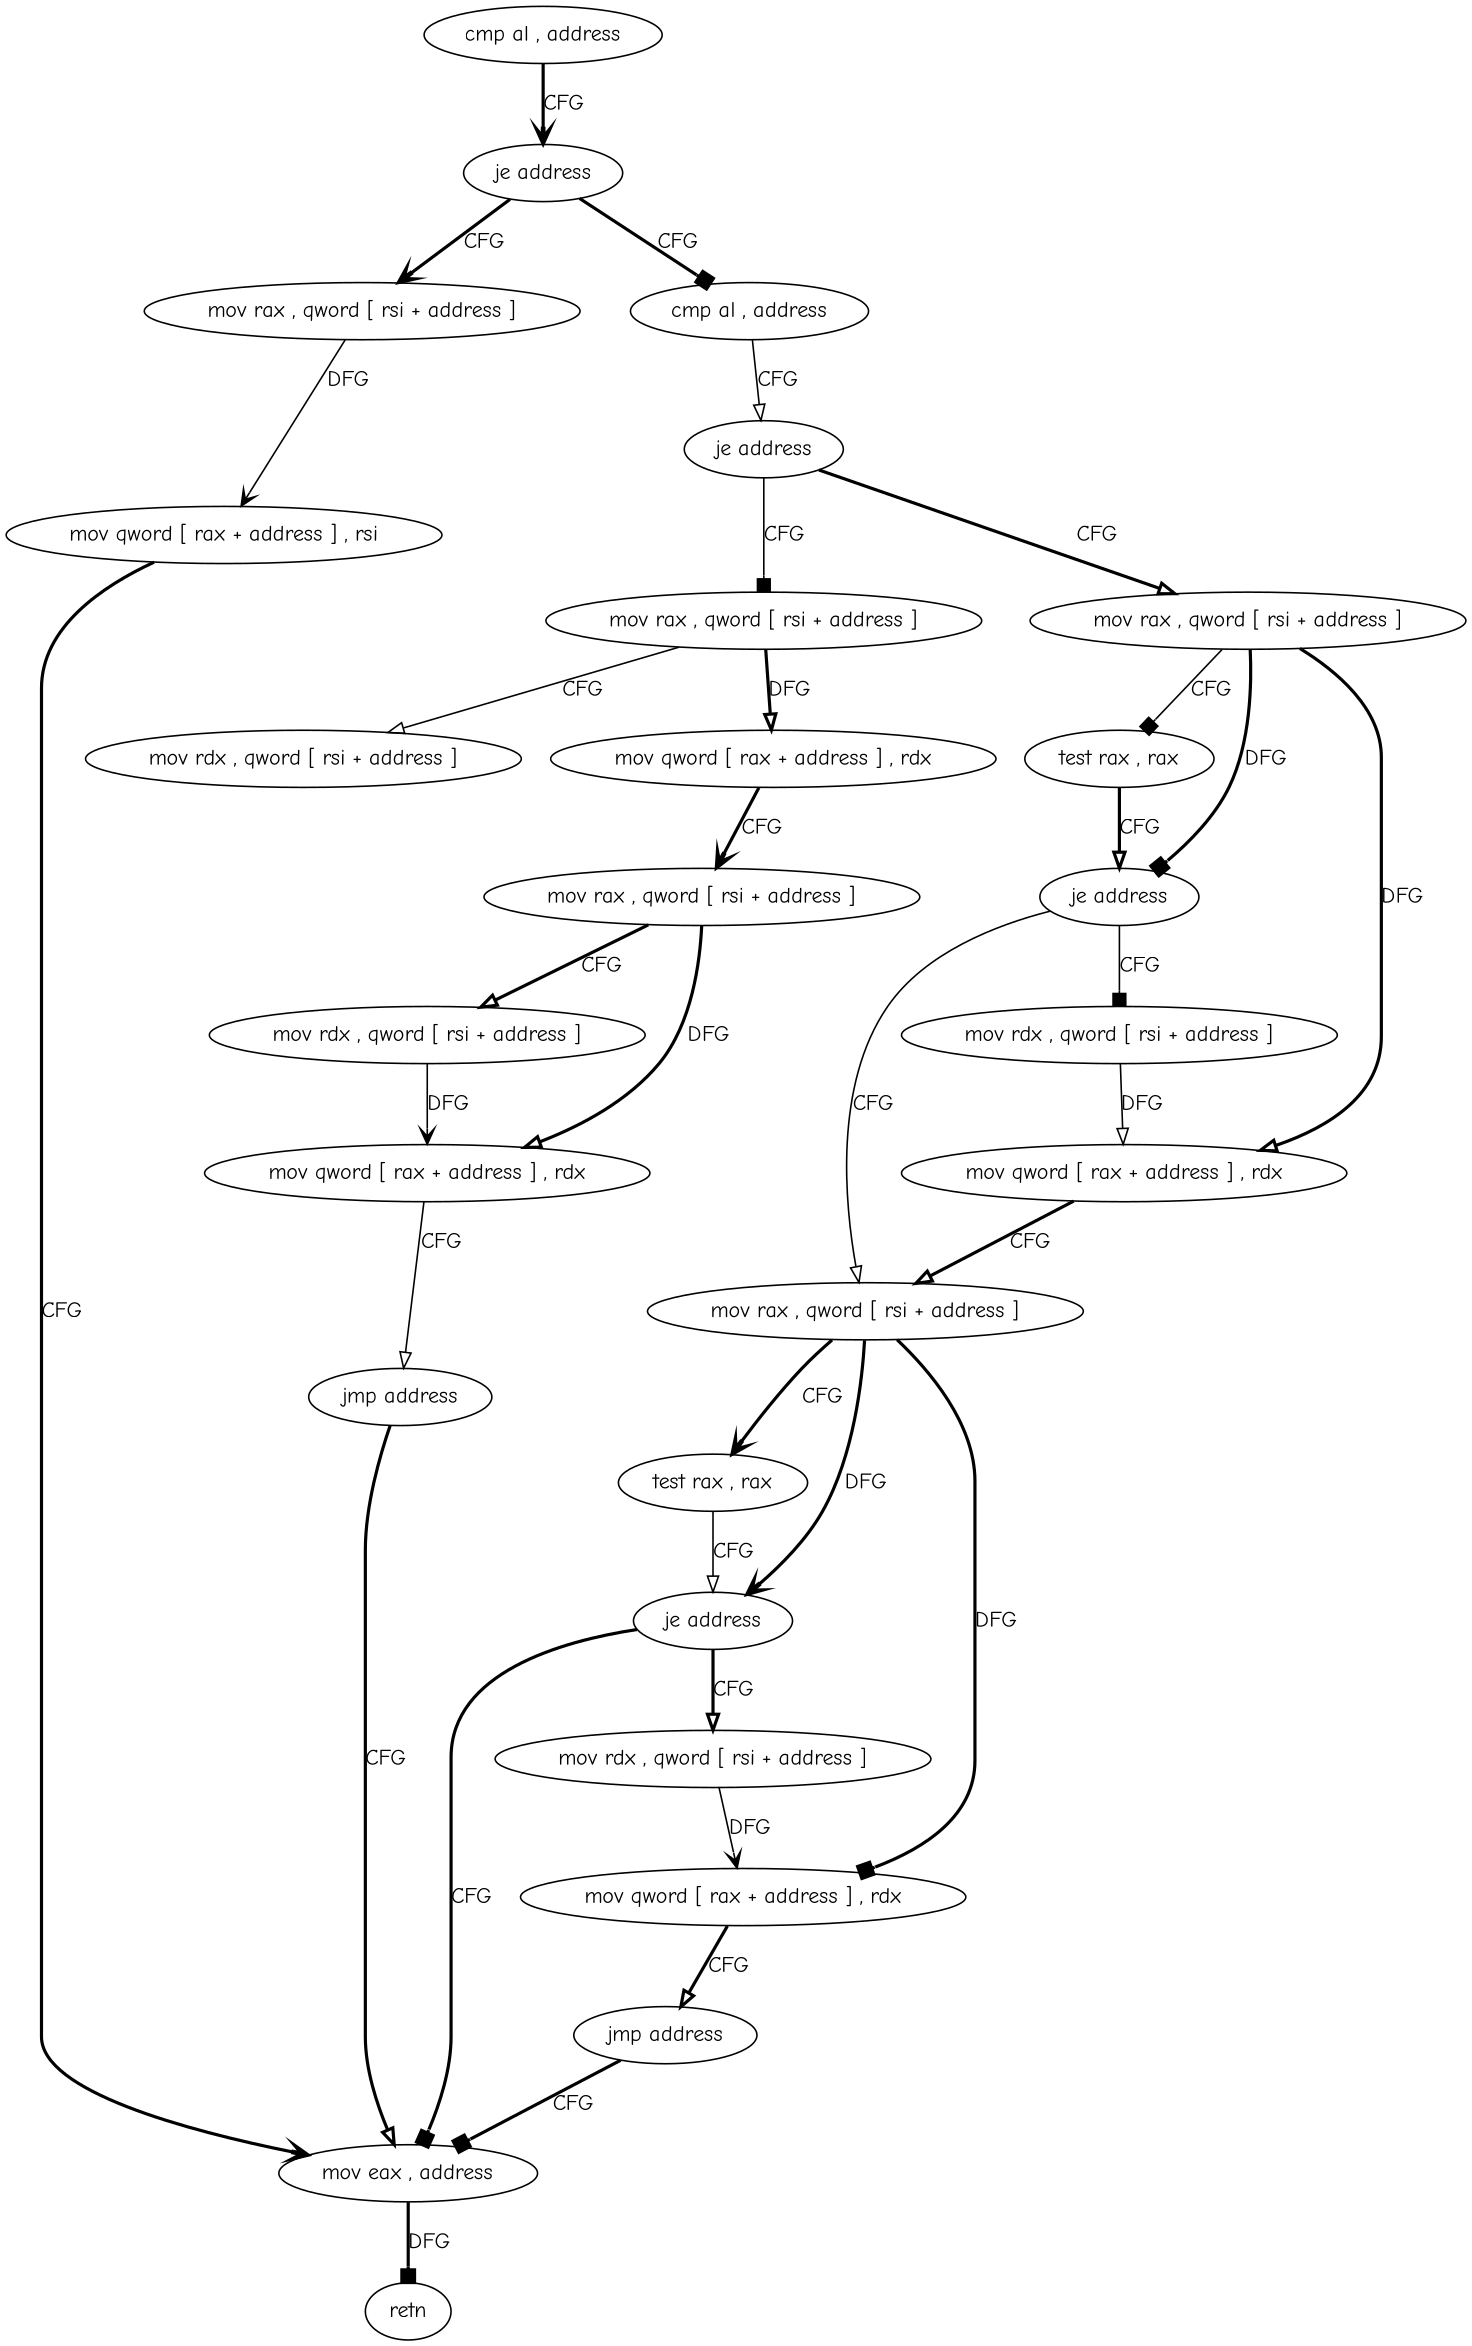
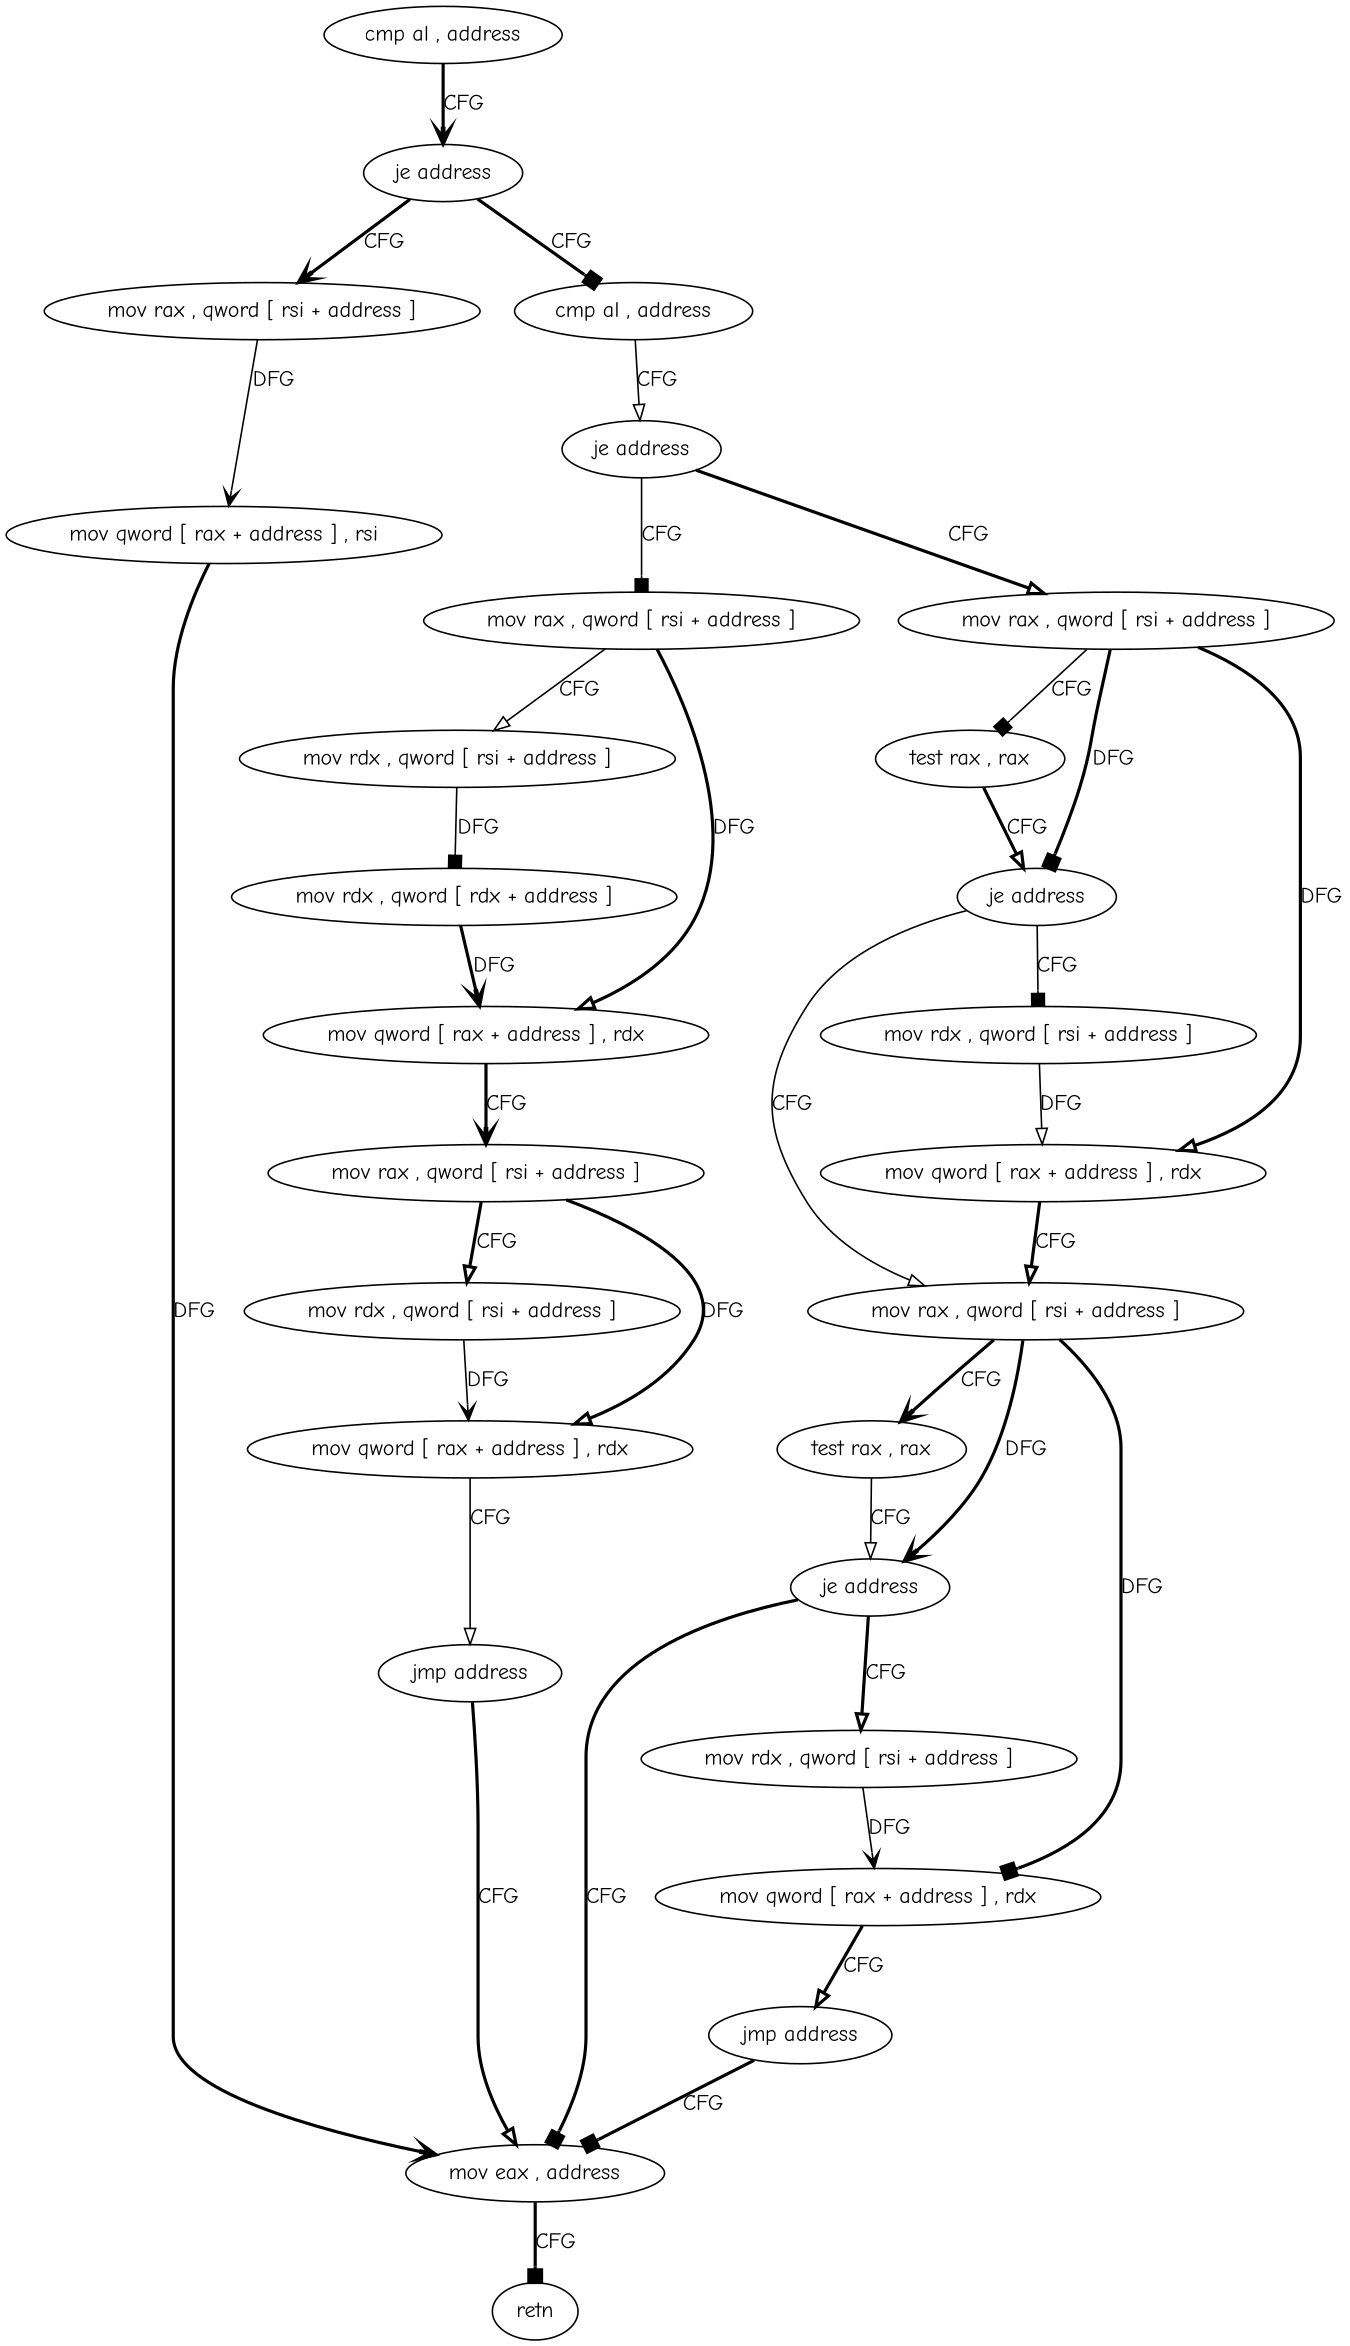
none -> (454, 897)
(62, 1311) -> (195, 1311)
(430, 2242) -> (556, 2242)
